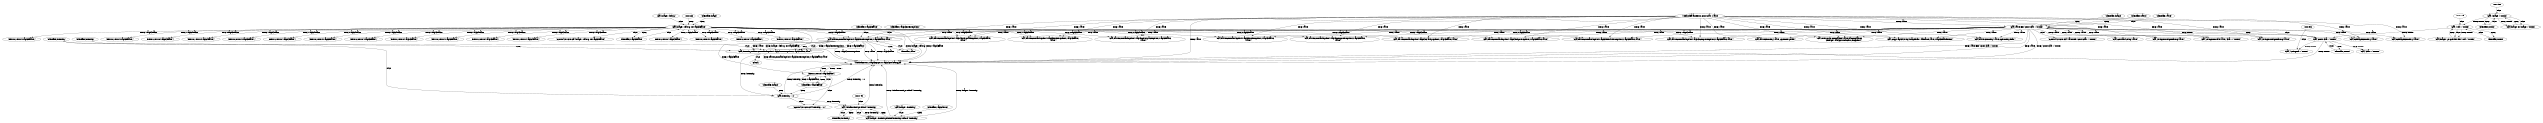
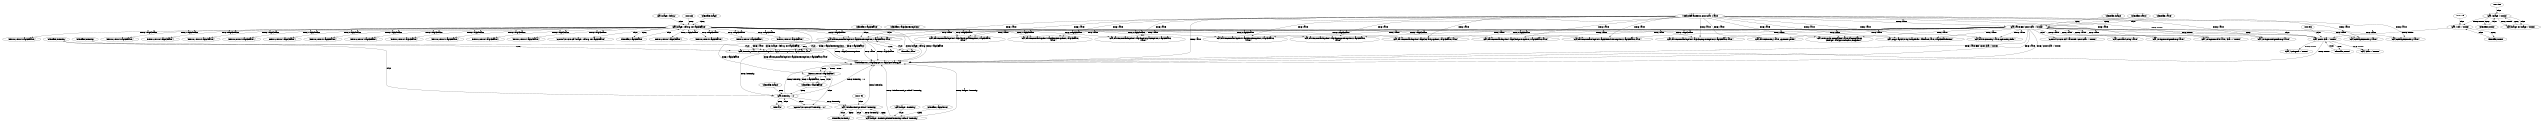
(2157, 27) -> (2157, 27)
(2301, 38) -> (2315, 33)
(2455, 39) -> none
(756, 63) -> none
none -> (777, 107)
